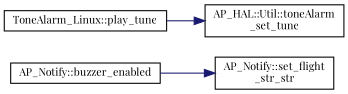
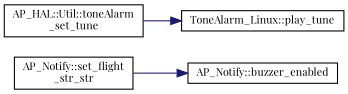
(180, 21) -> (157, 21)
(182, 73) -> (155, 73)
